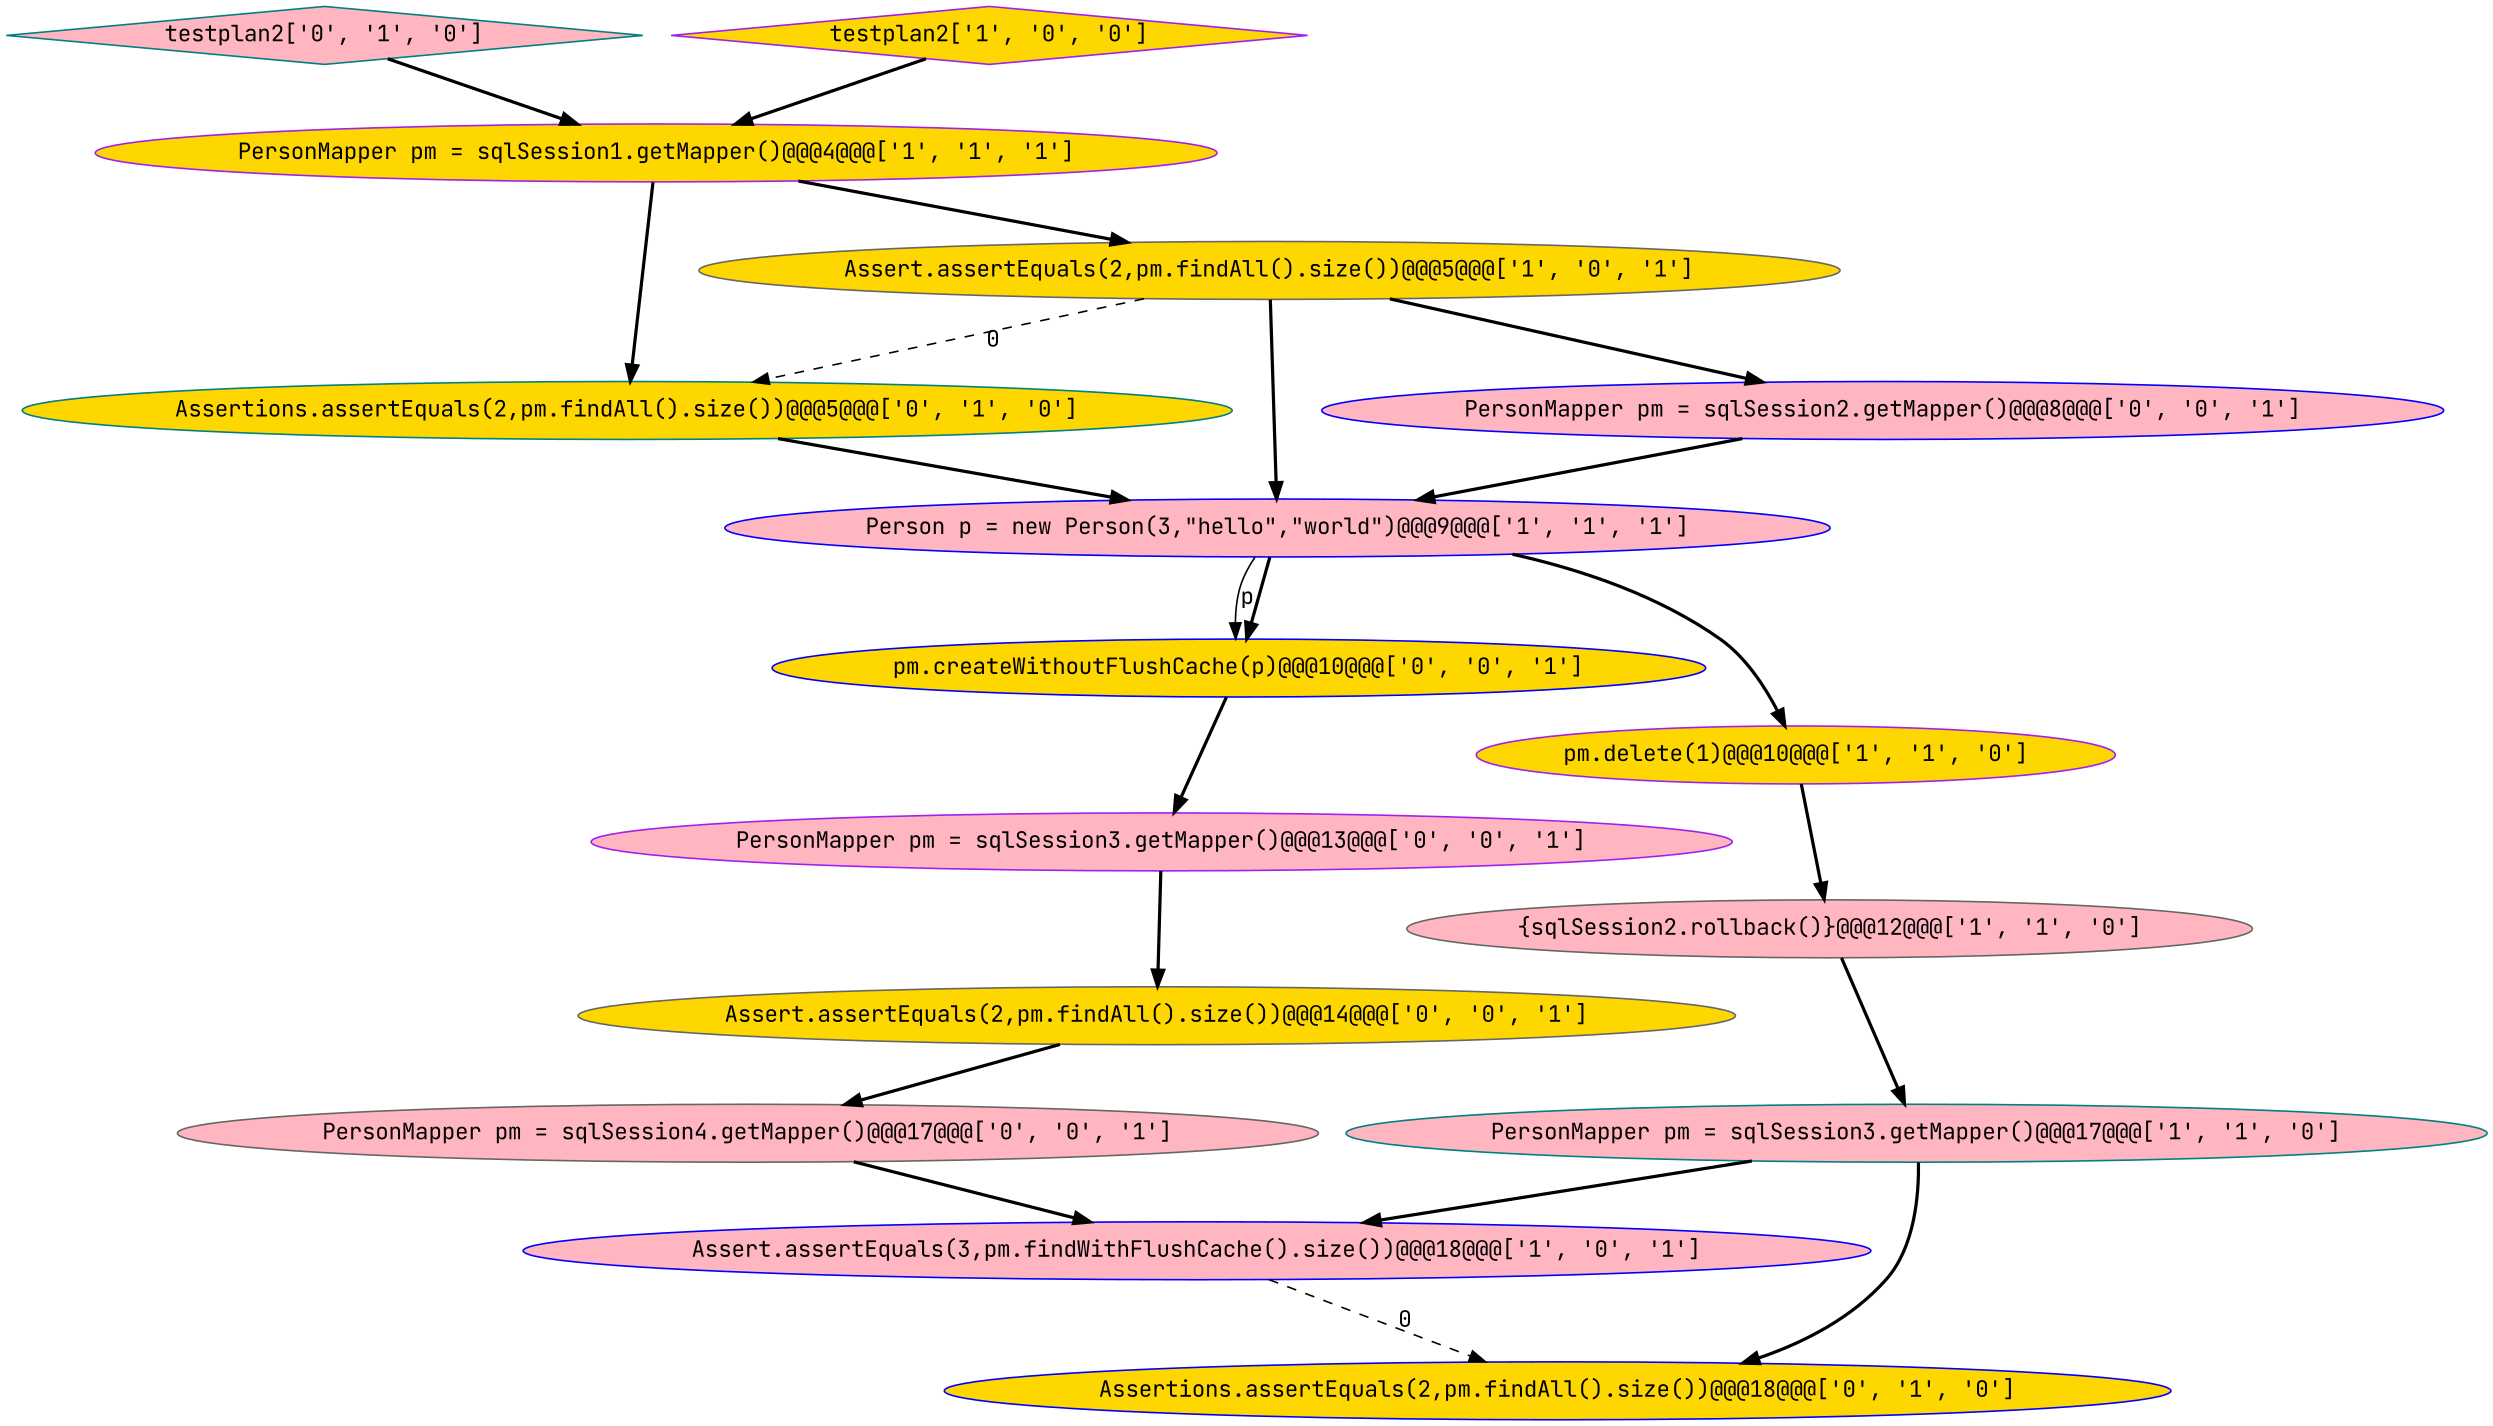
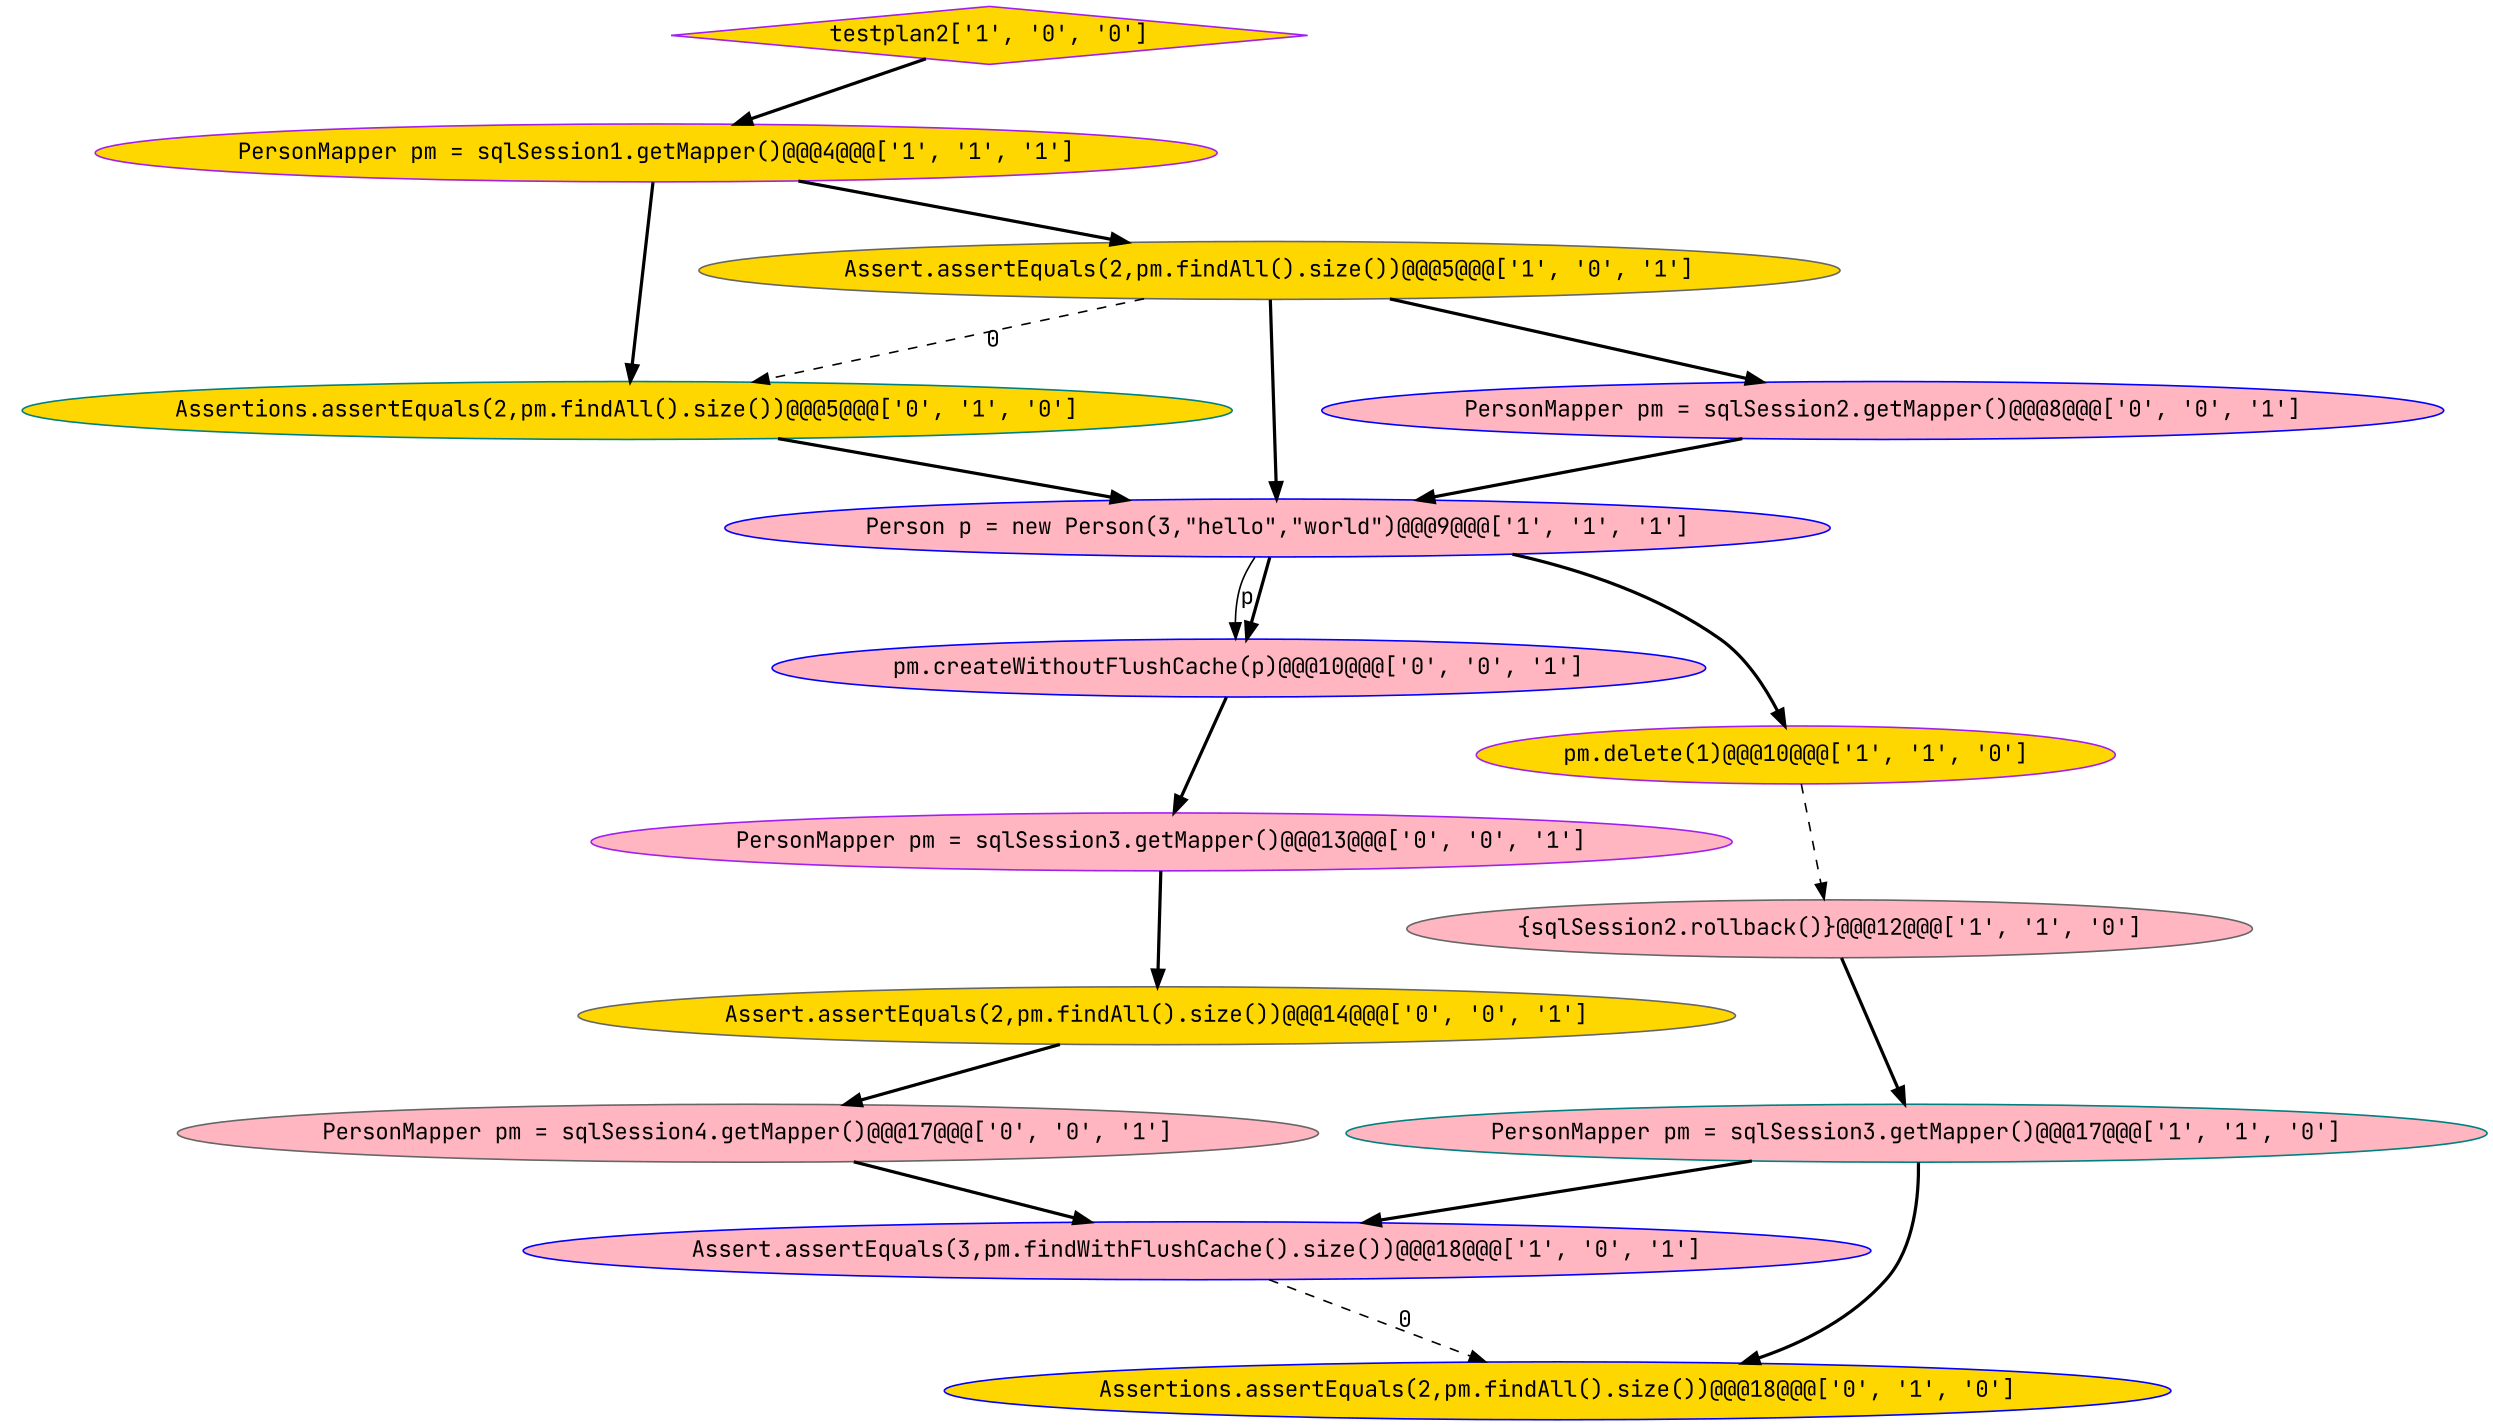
(325, 35) -> none
(1239, 668) -> (1239, 668)
(1811, 834) -> (1811, 834)
